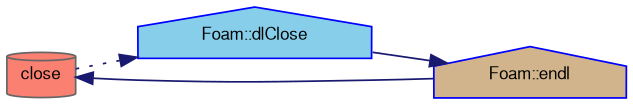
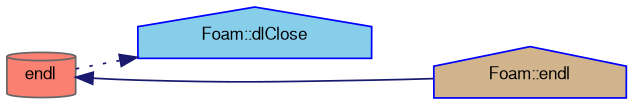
(401, 56) -> none
(41, 75) -> (41, 75)
